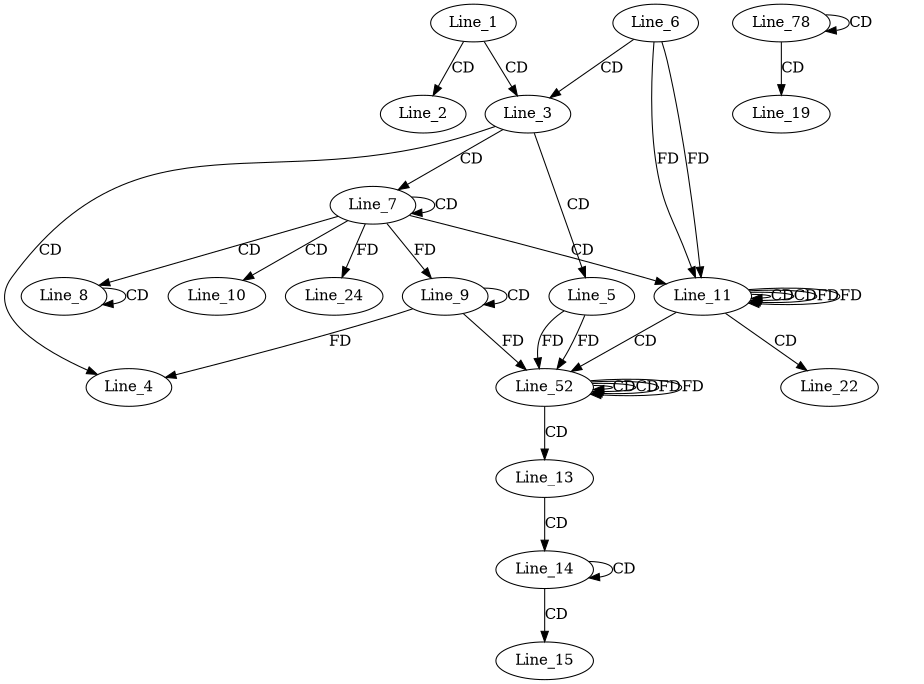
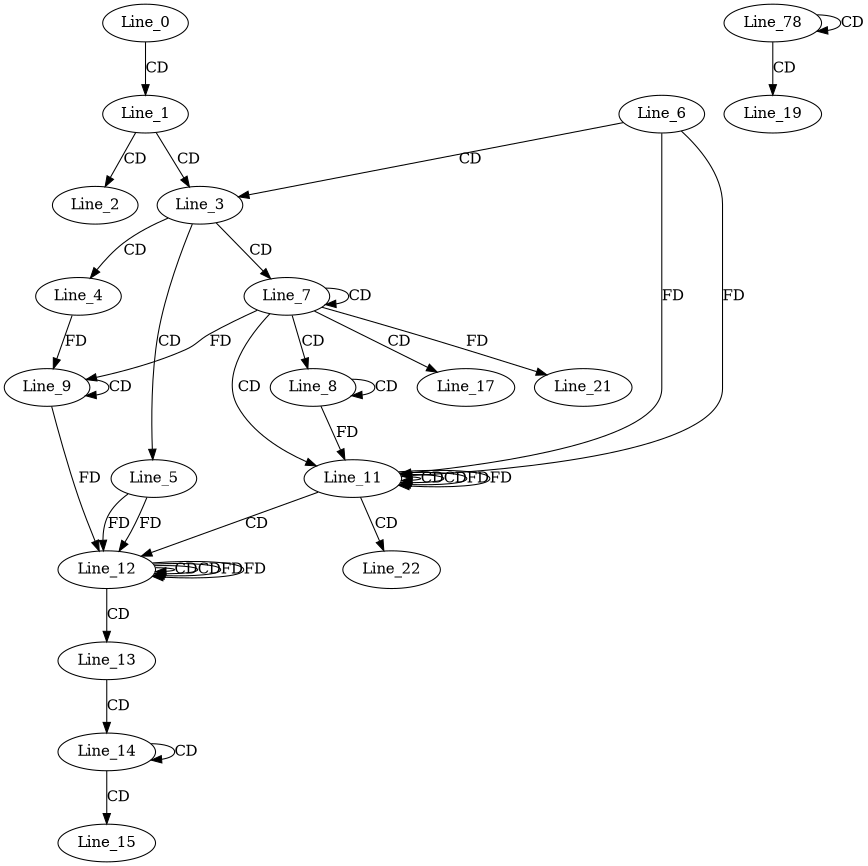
none -> (146, 23)
(217, 296) -> (466, 387)
(334, 296) -> (583, 387)
(295, 343) -> (65, 337)
(545, 387) -> (107, 570)
none -> (331, 428)
